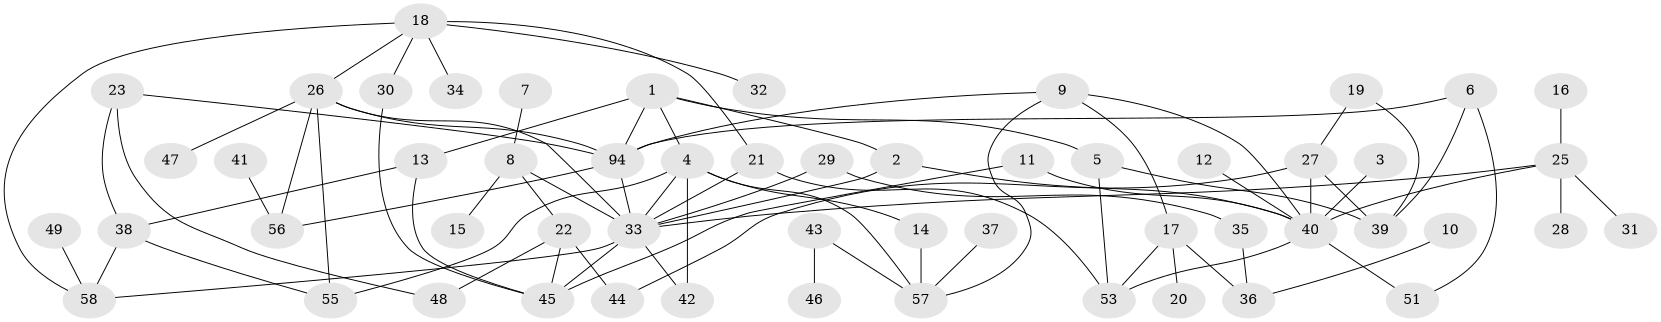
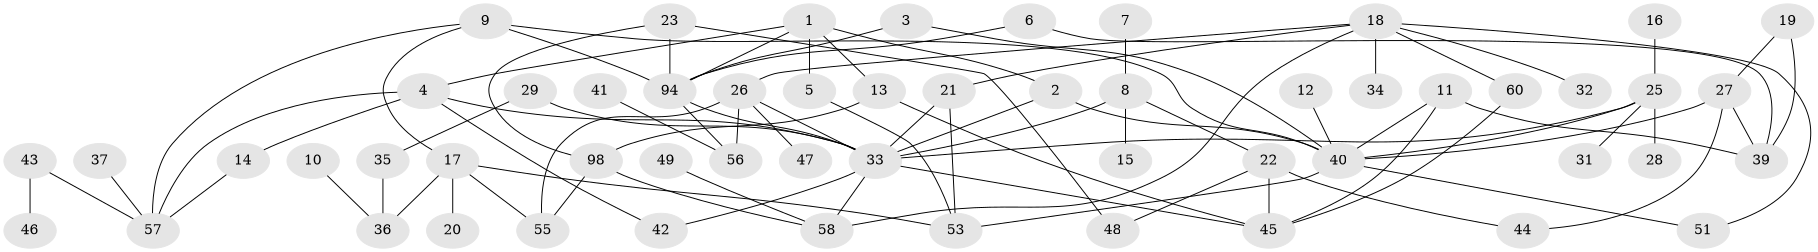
(386, 91) -> (1515, 91)
(466, 127) -> (786, 52)
(1272, 195) -> (1621, 133)
(1496, 211) -> (1763, 67)
(124, 231) -> (596, 161)
(511, 231) -> (498, 196)
